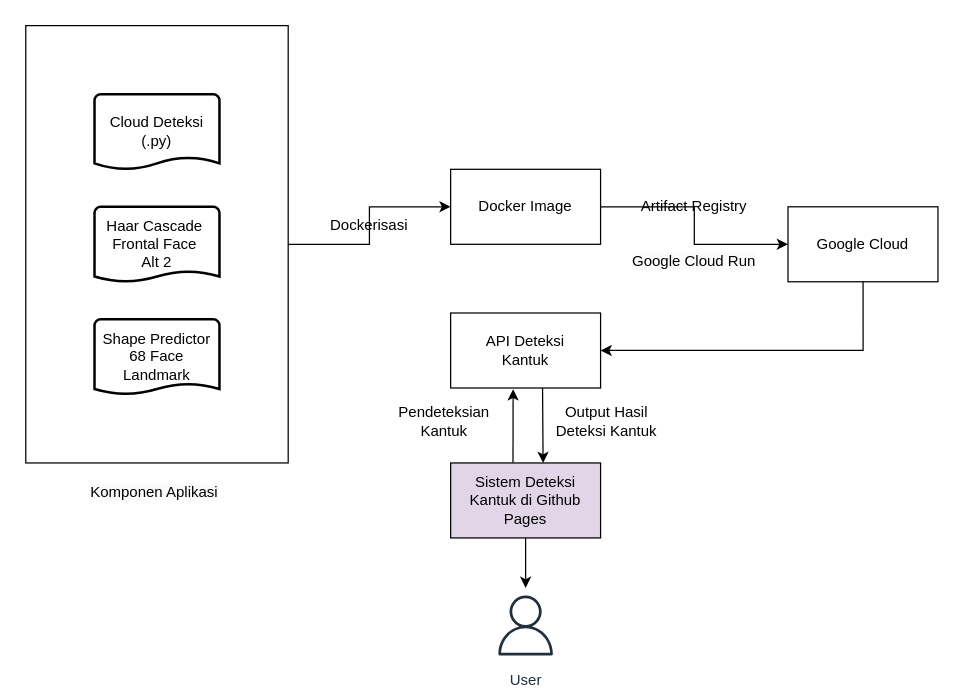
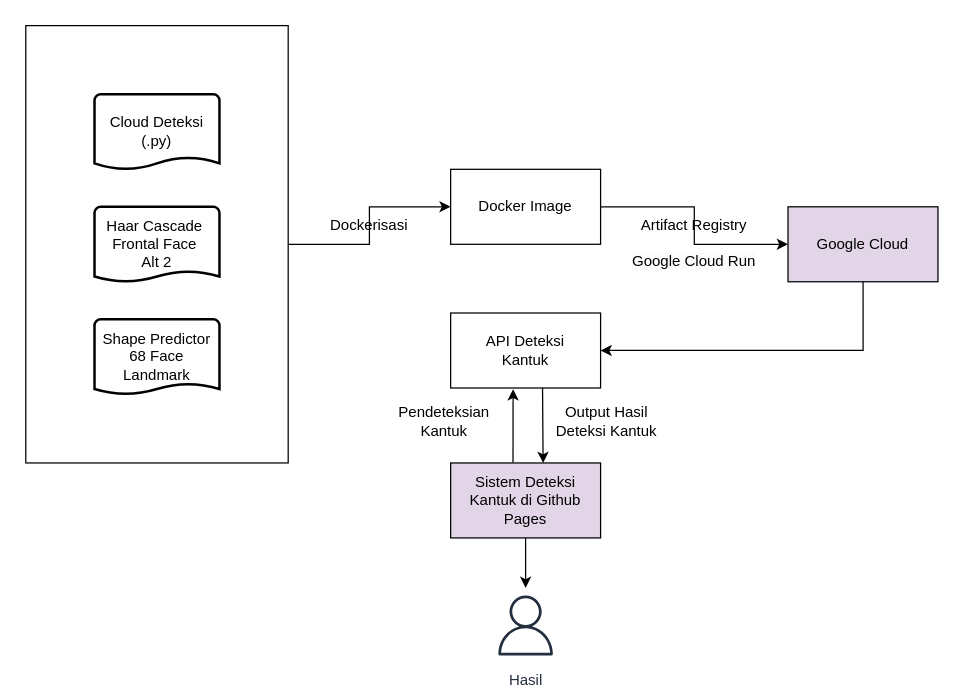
(694, 207) -> (694, 226)
(863, 244) -> (863, 244)
(157, 488) -> none
(526, 681) -> (526, 681)
